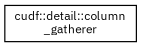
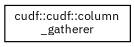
(71, 24) -> (68, 24)
